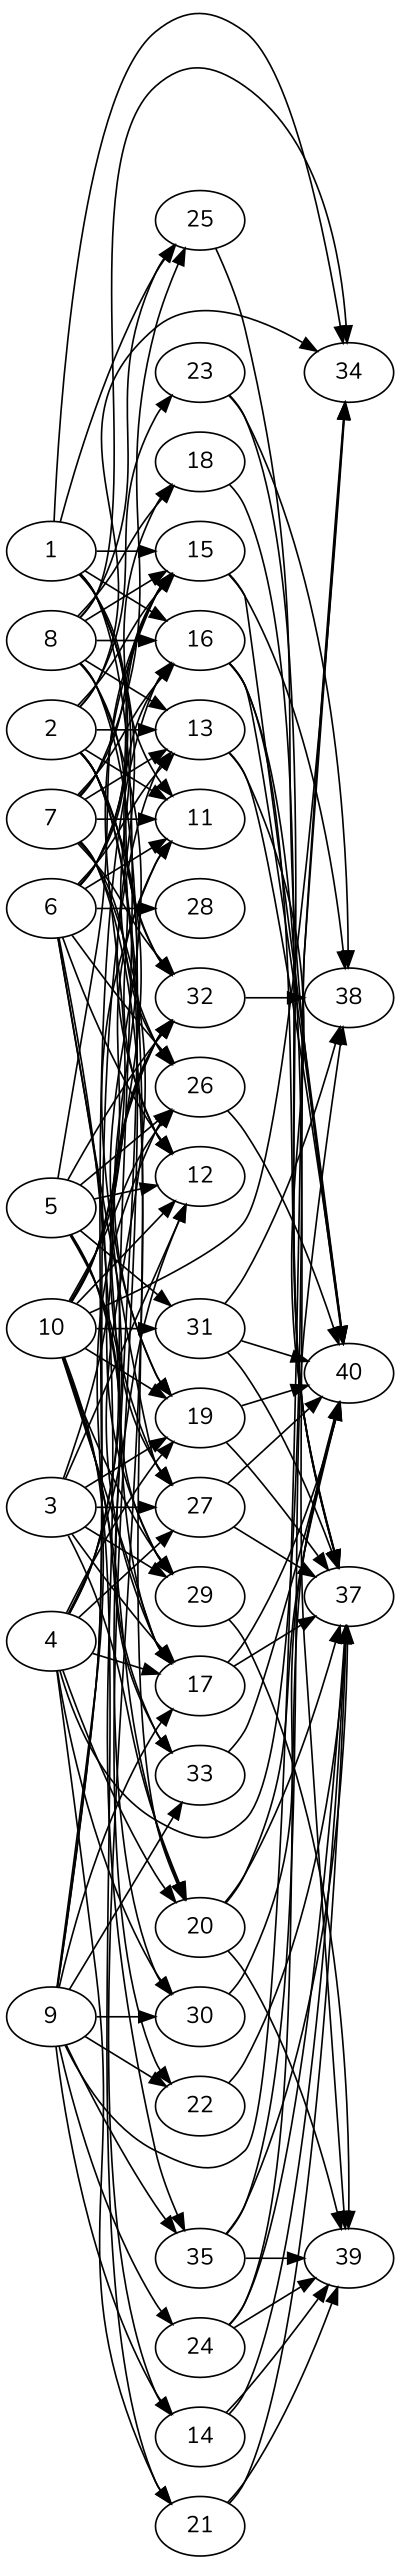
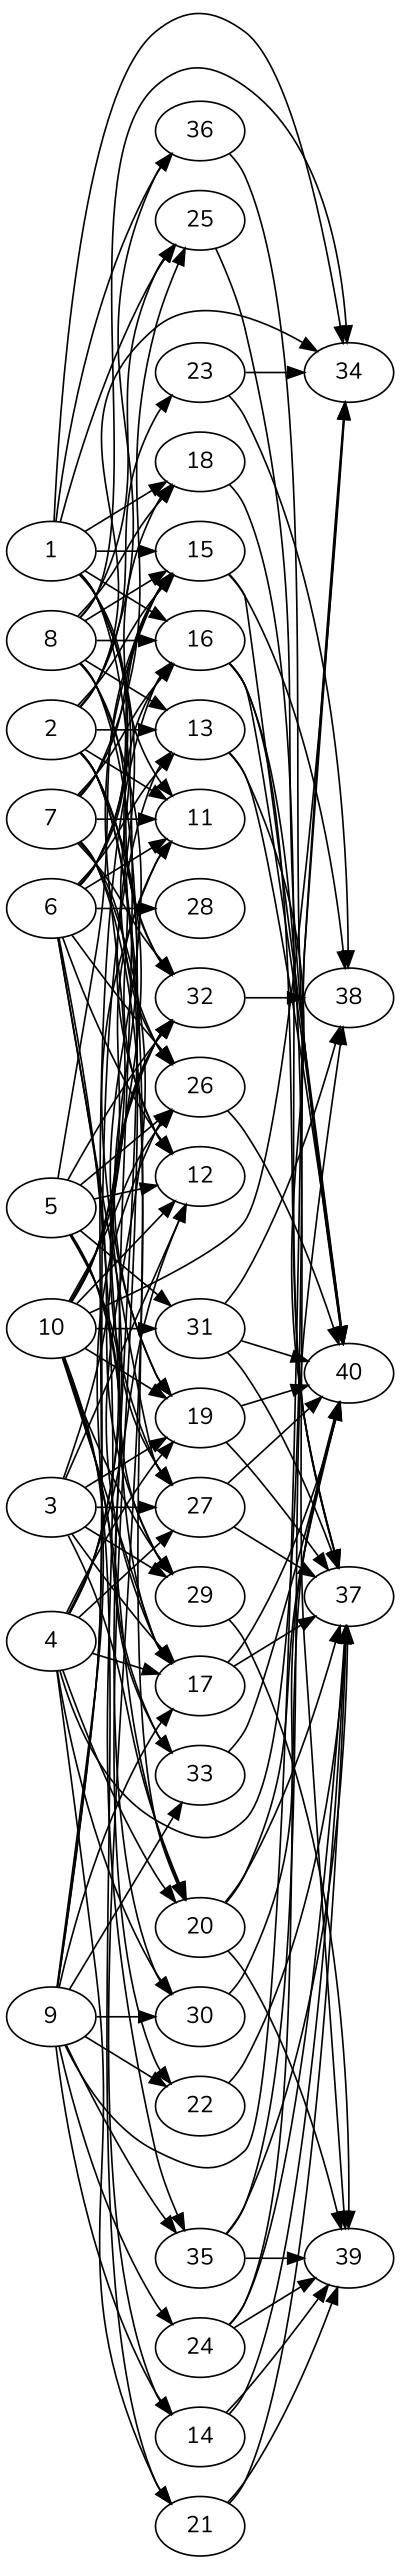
none -> (200, 131)
none -> (119, 511)
(119, 779) -> none
(295, 970) -> (267, 373)
